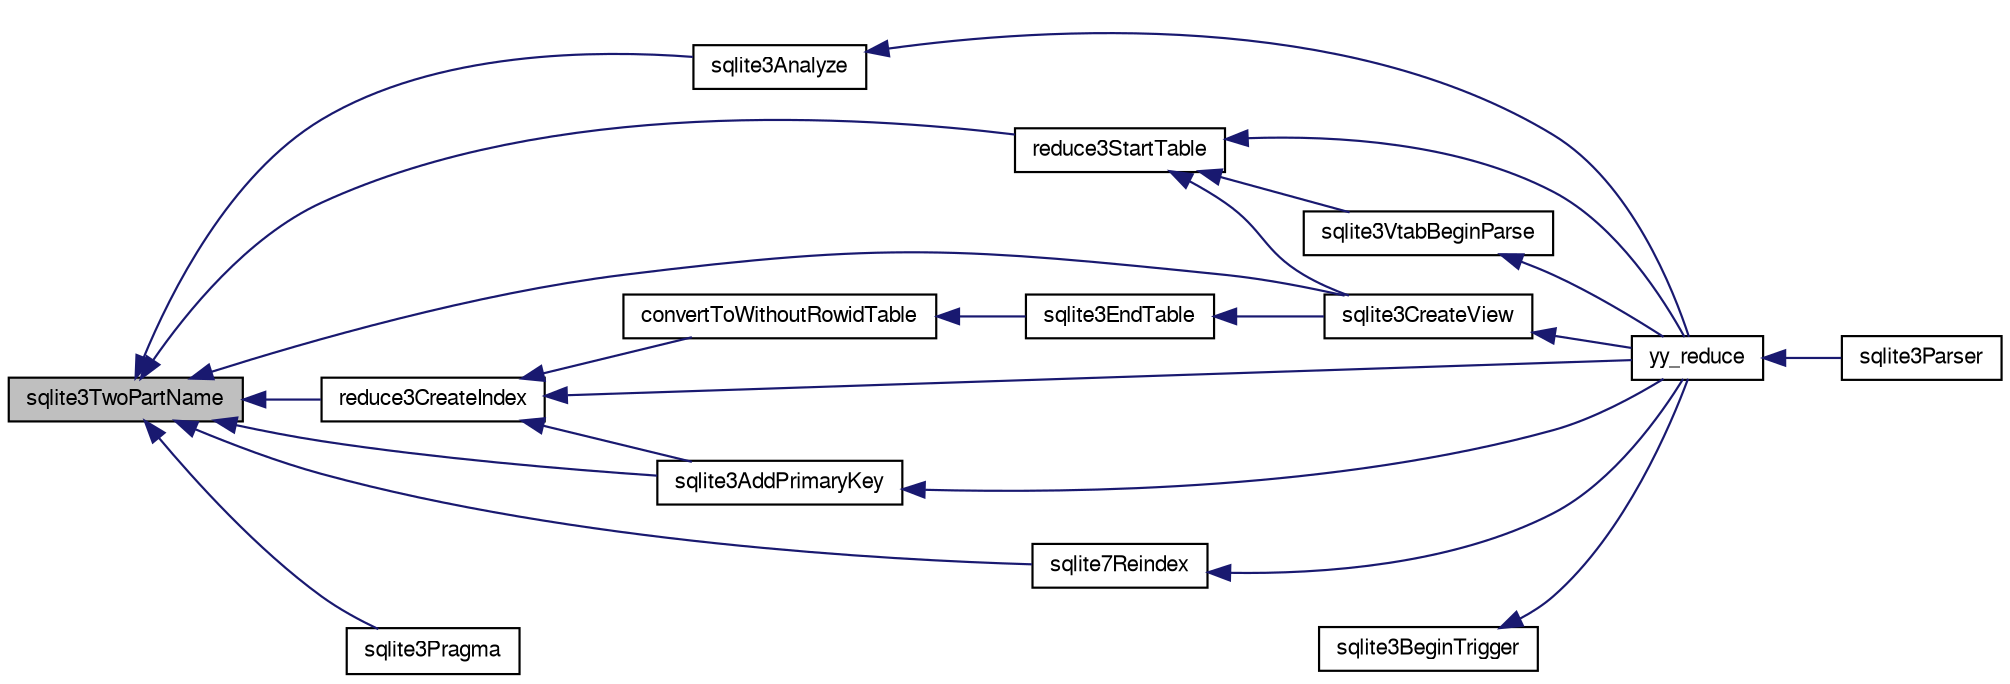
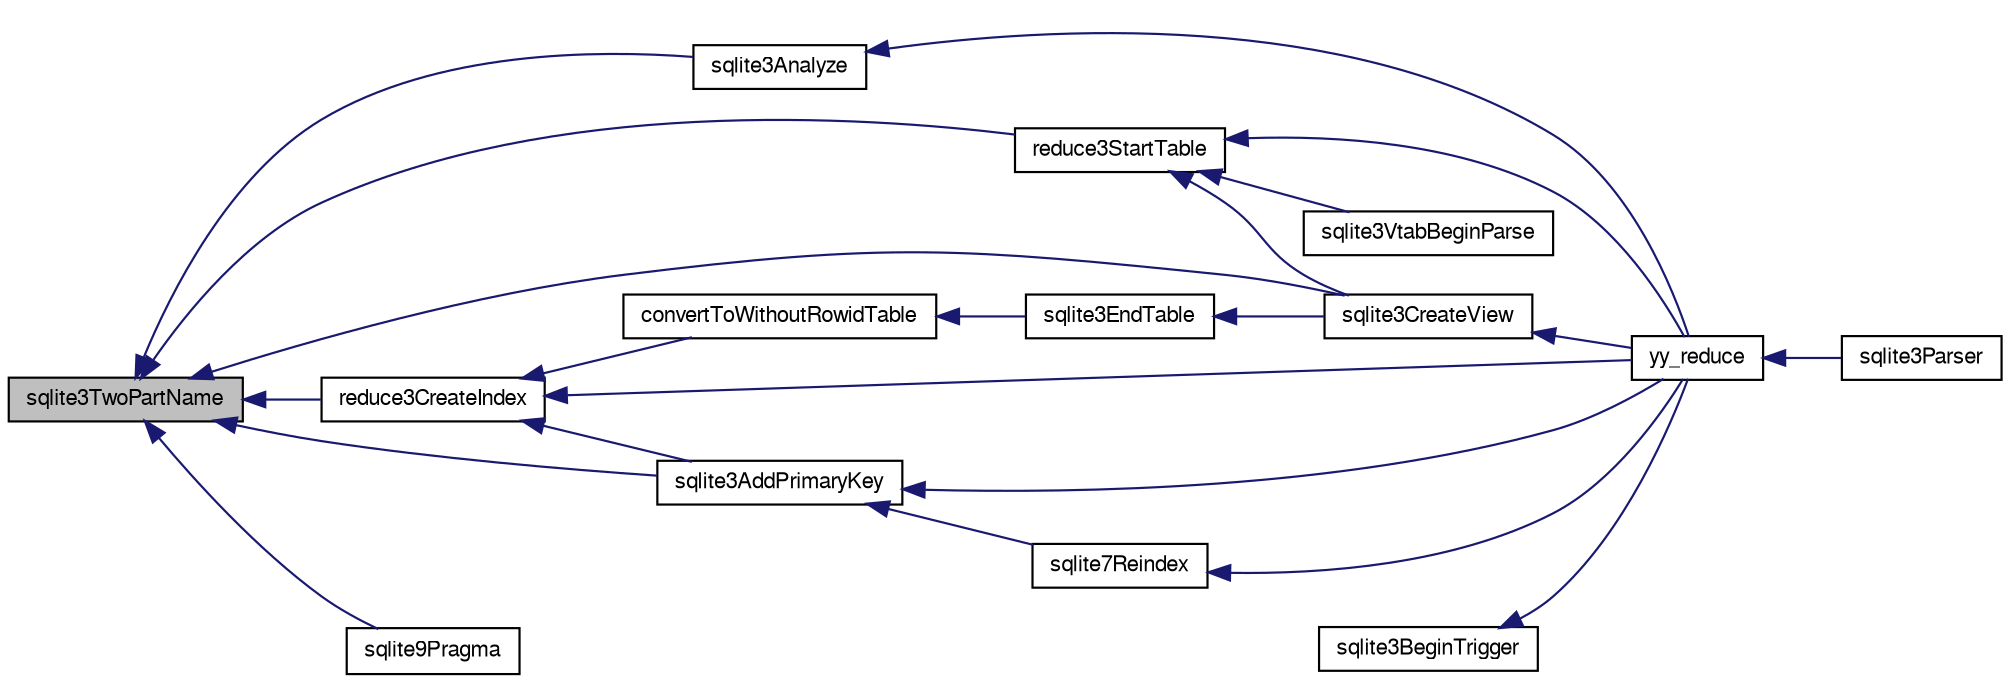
(1594, 296) -> none
(608, 530) -> (961, 527)
(433, 651) -> (433, 651)
